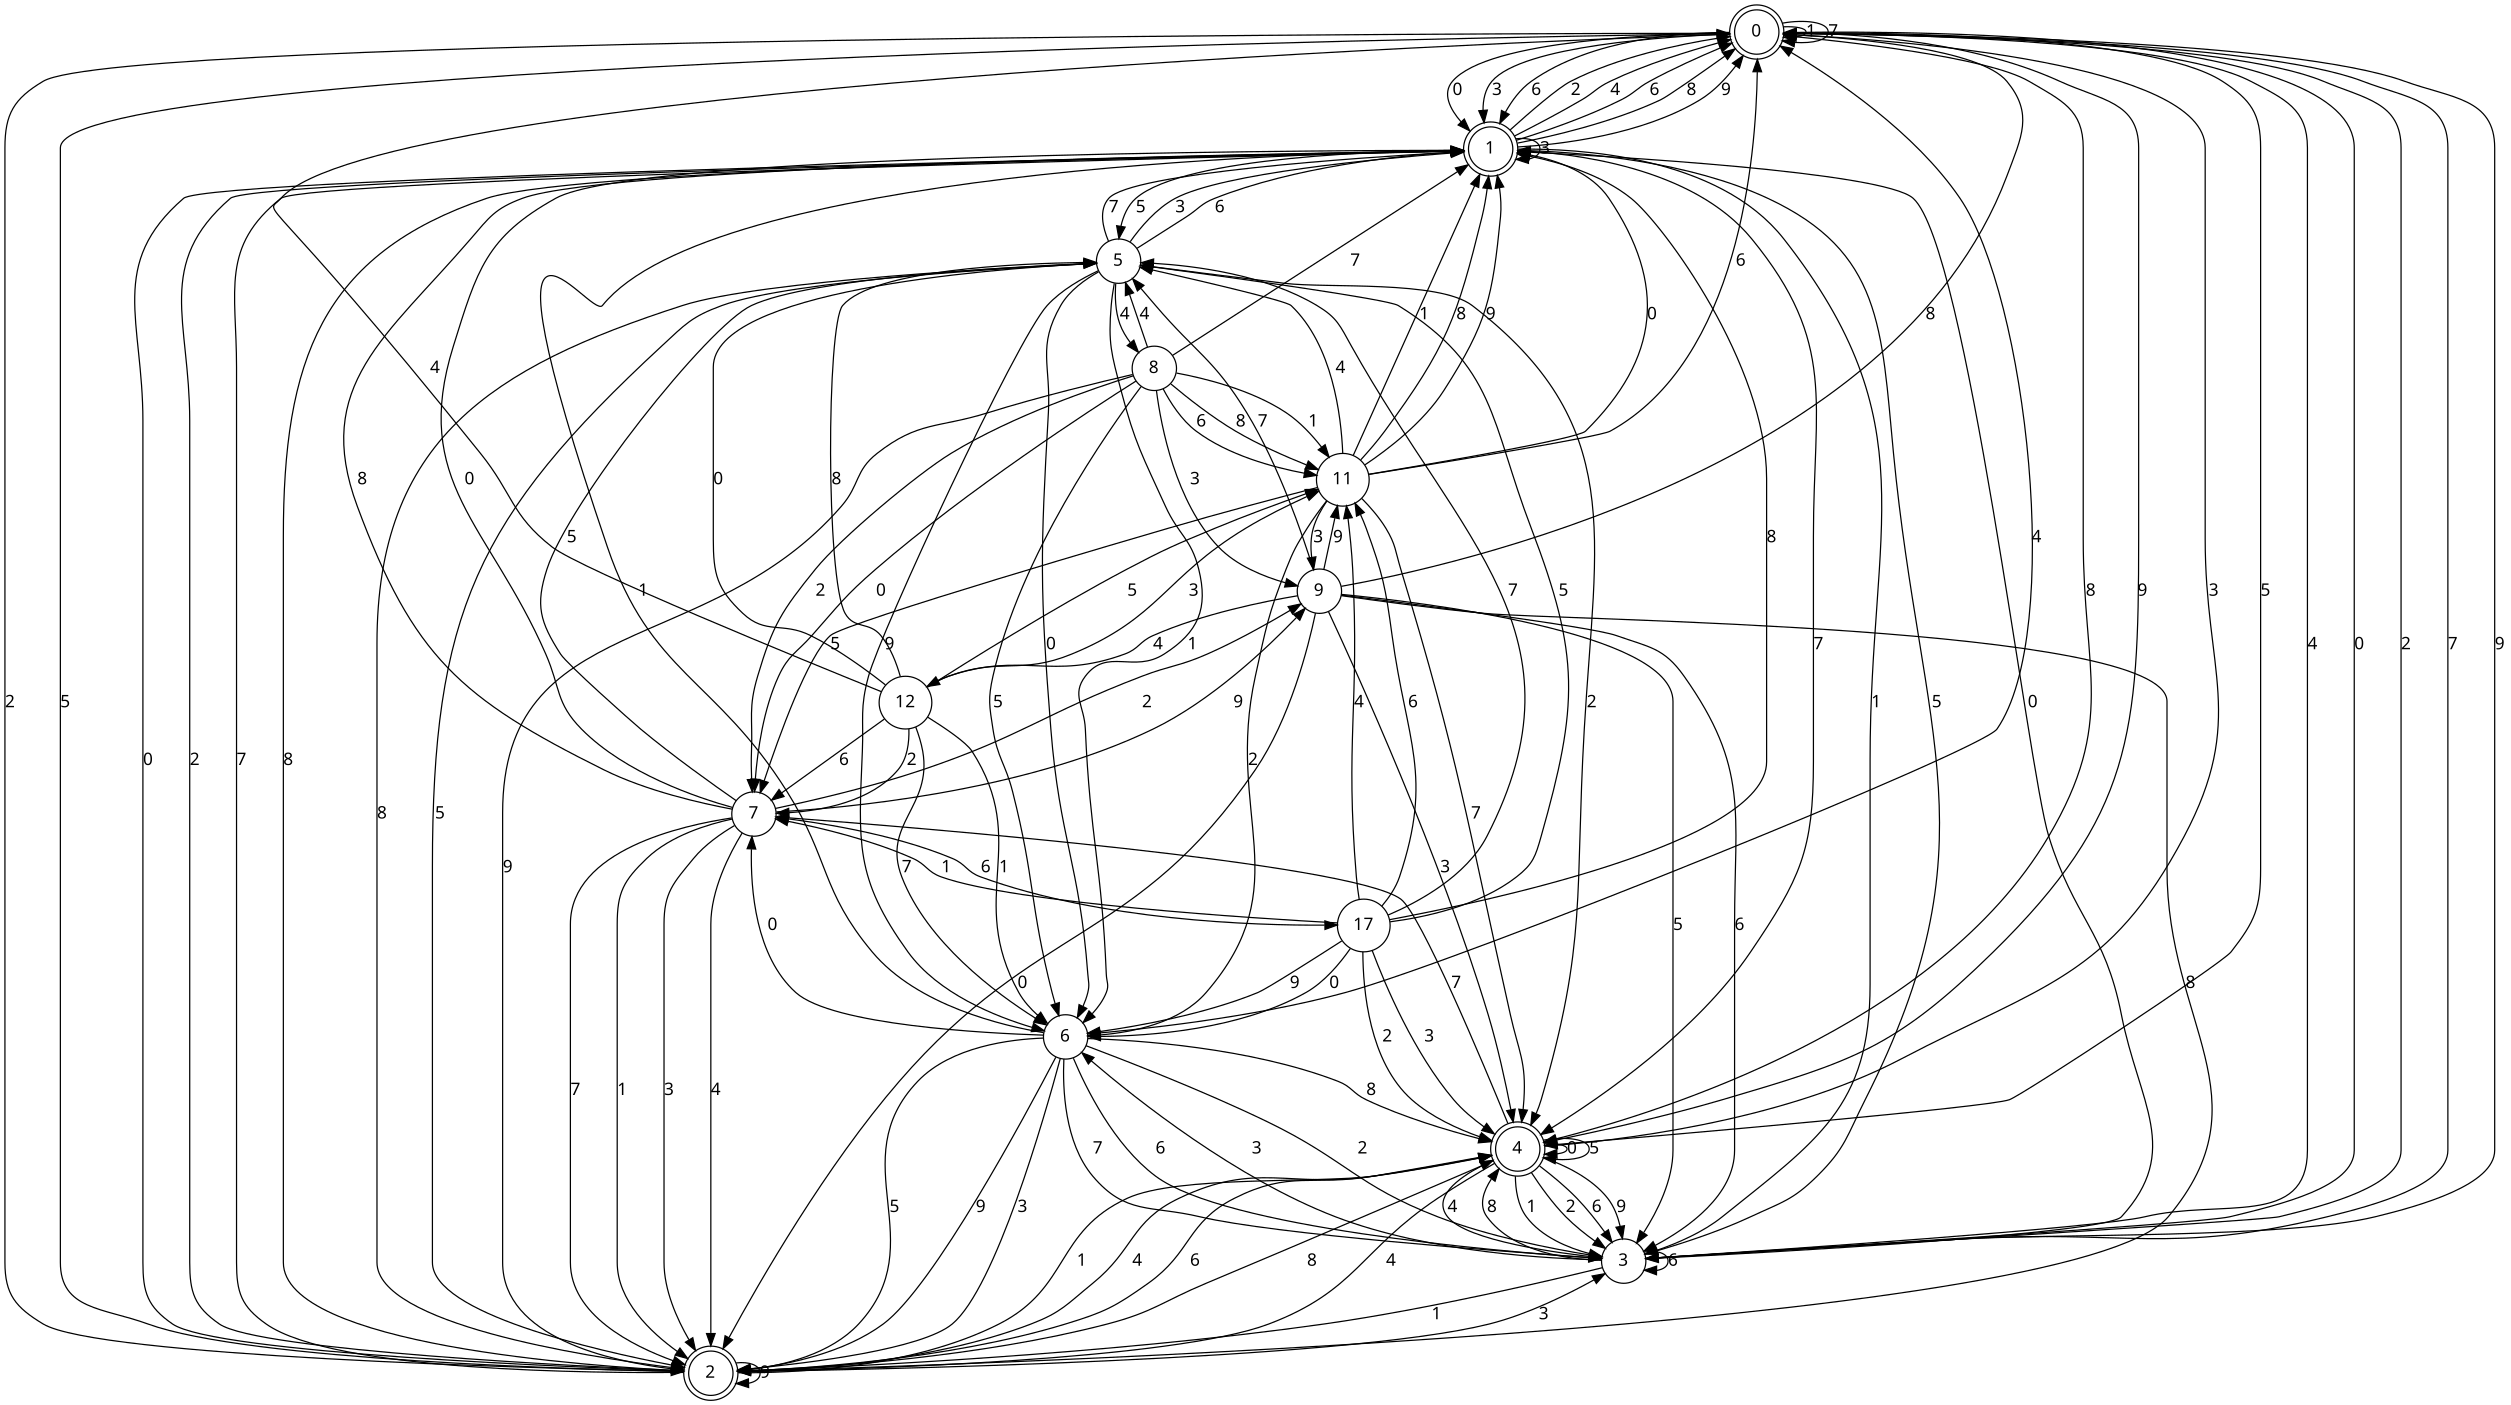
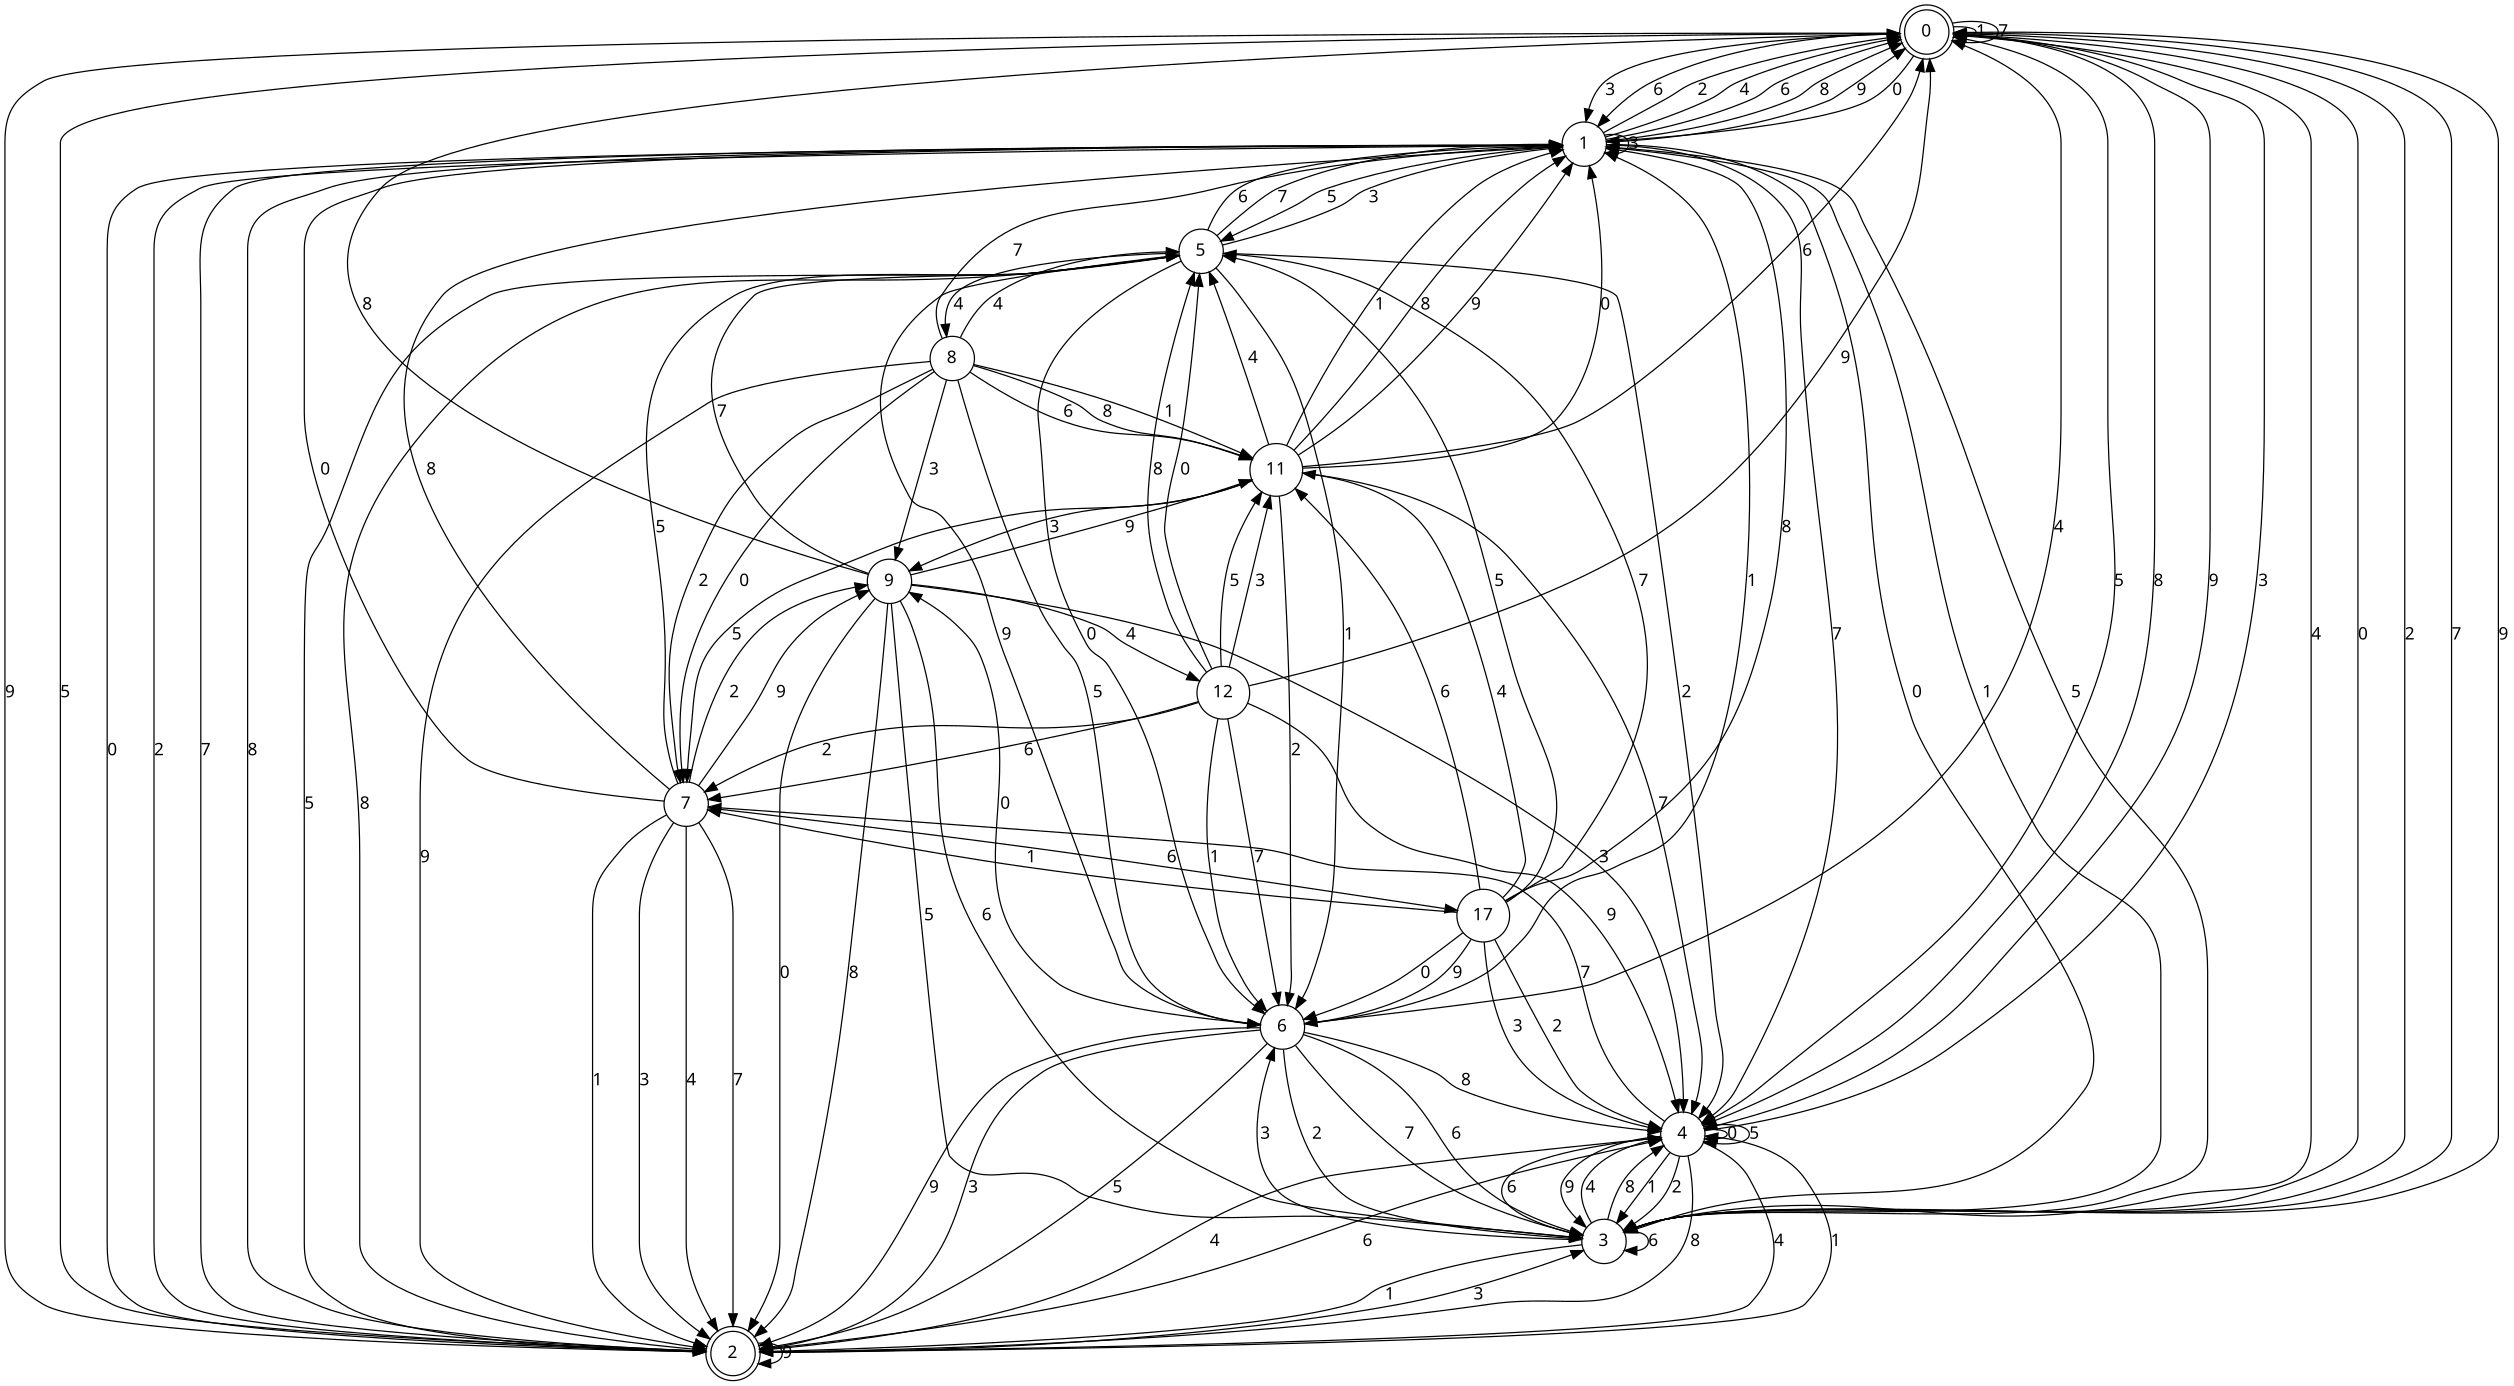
(1491, 149) -> (1584, 144)
(435, 368) -> (1846, 359)
(10, 703) -> (10, 693)
none -> (1496, 870)
(841, 1012) -> (999, 890)
(1518, 1149) -> (1683, 1134)
